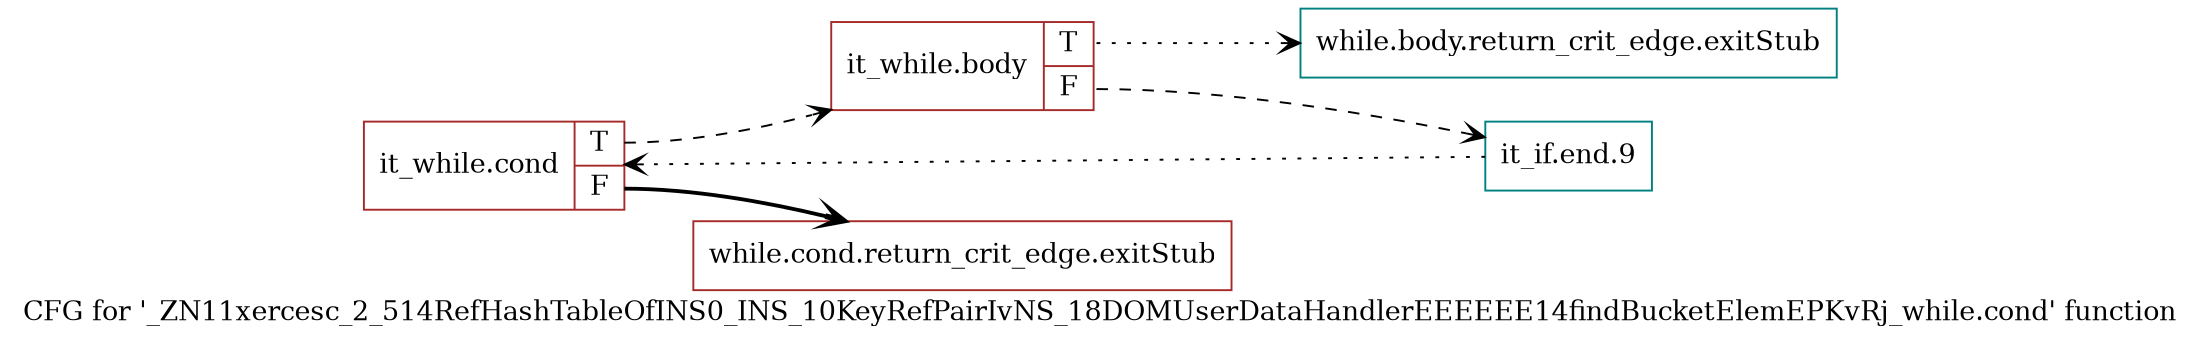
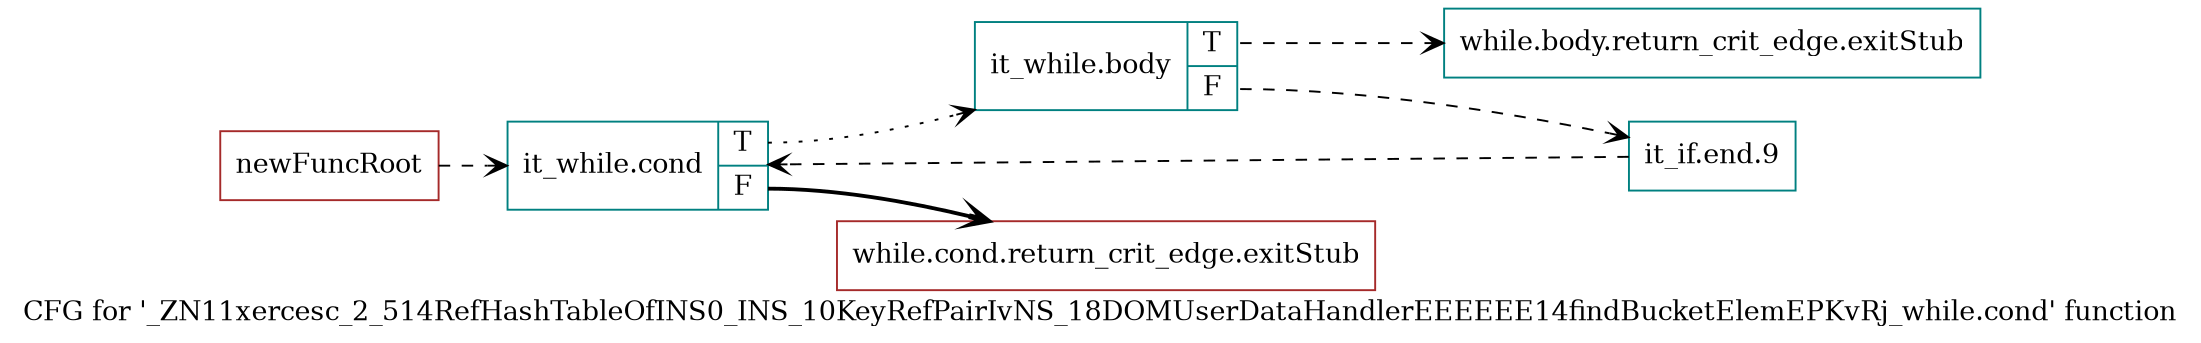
(1188, 43) -> (1332, 43)
(962, 66) -> (1106, 66)
(719, 135) -> (863, 135)
(1065, 161) -> (1208, 161)
none -> (329, 166)
(494, 166) -> (638, 166)
